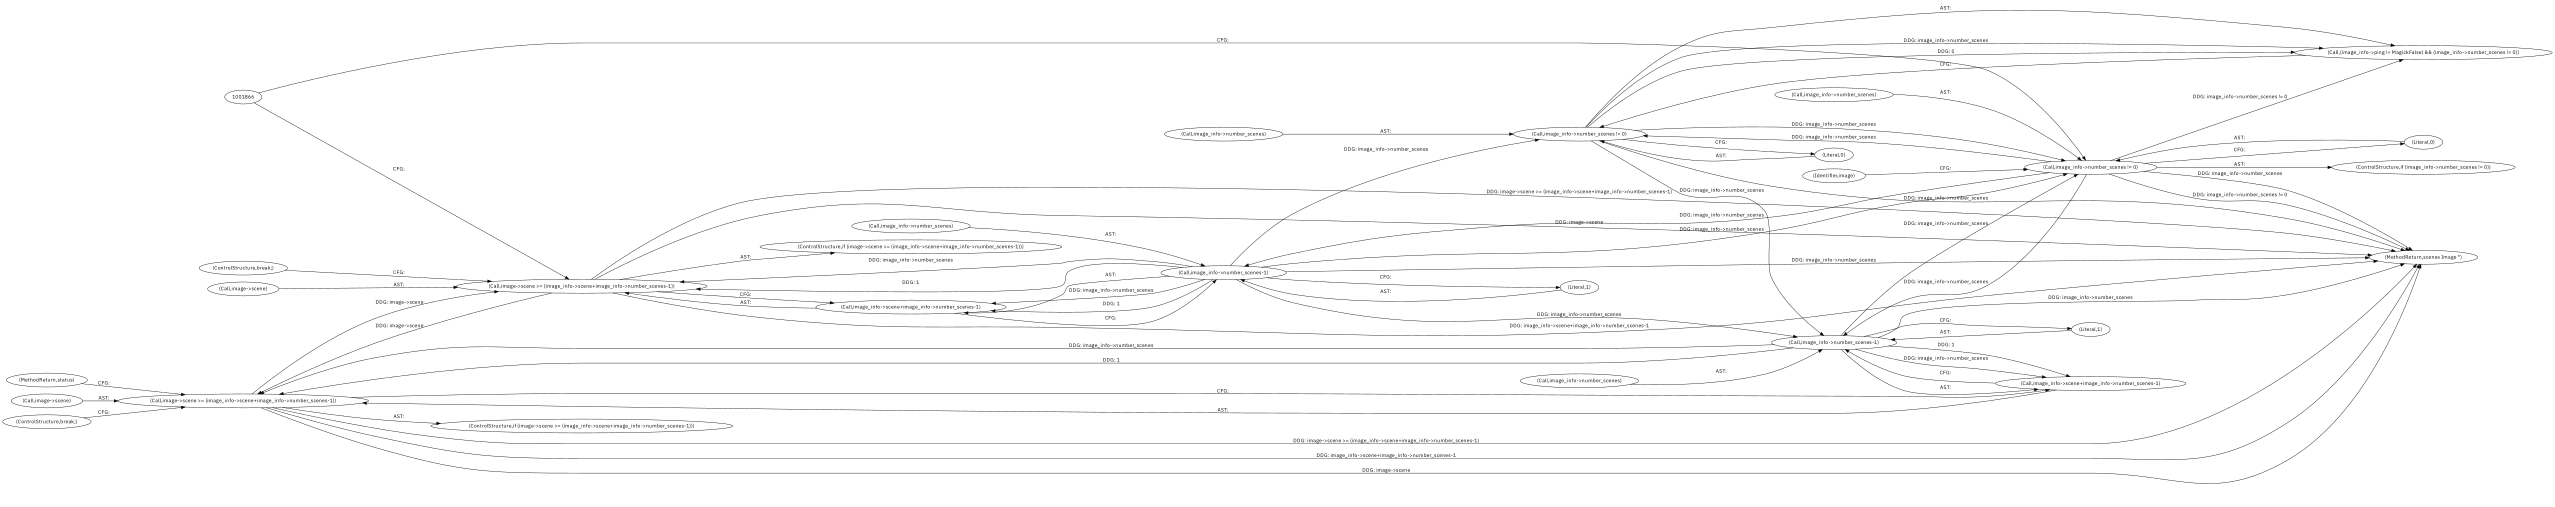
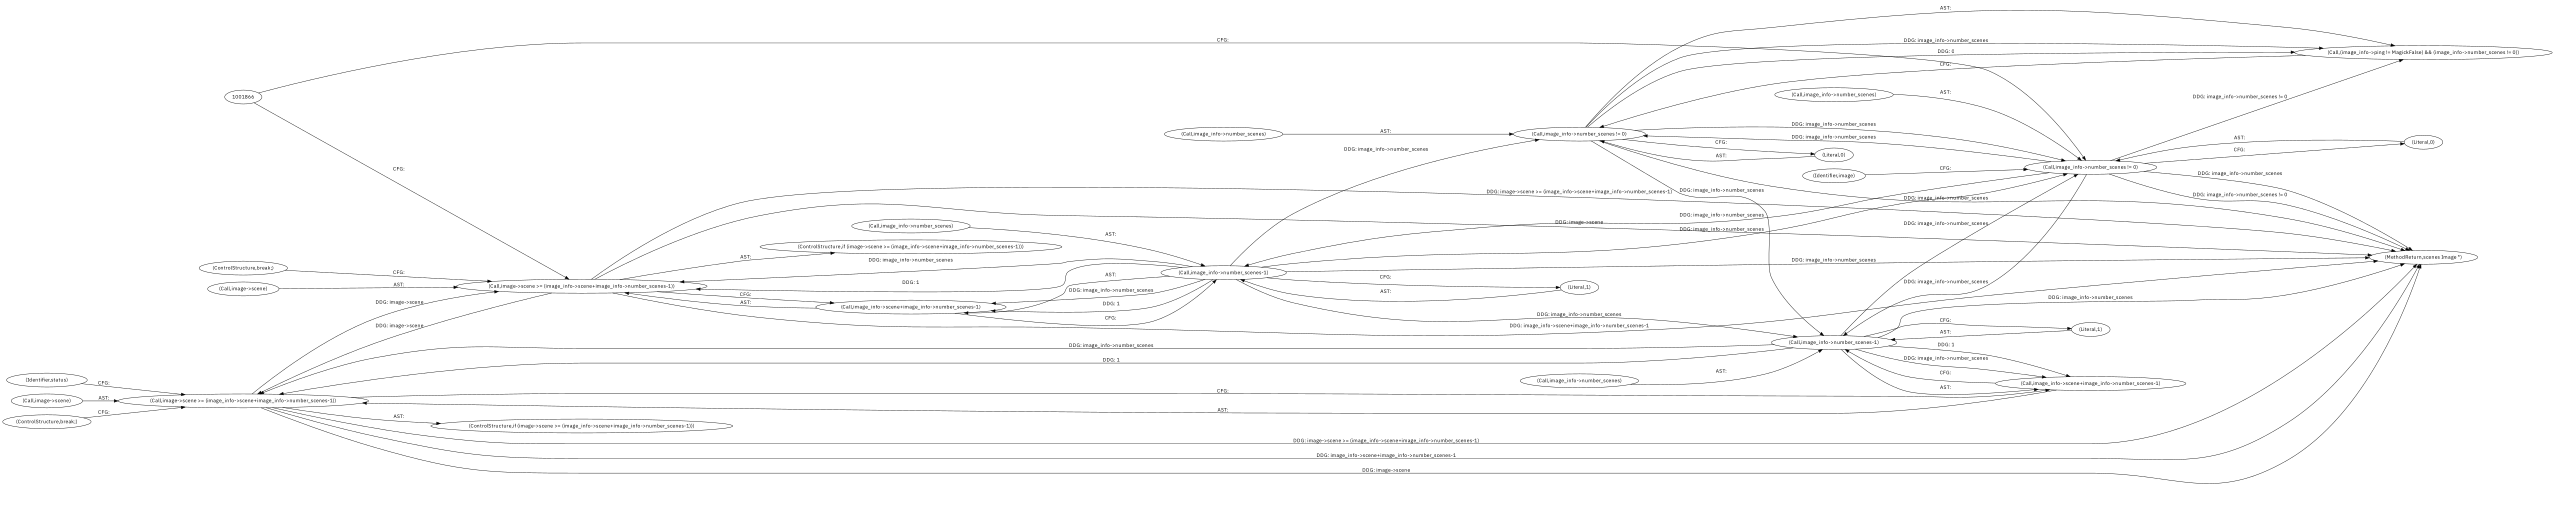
(2423, 167) -> none
(47, 380) -> (47, 380)
